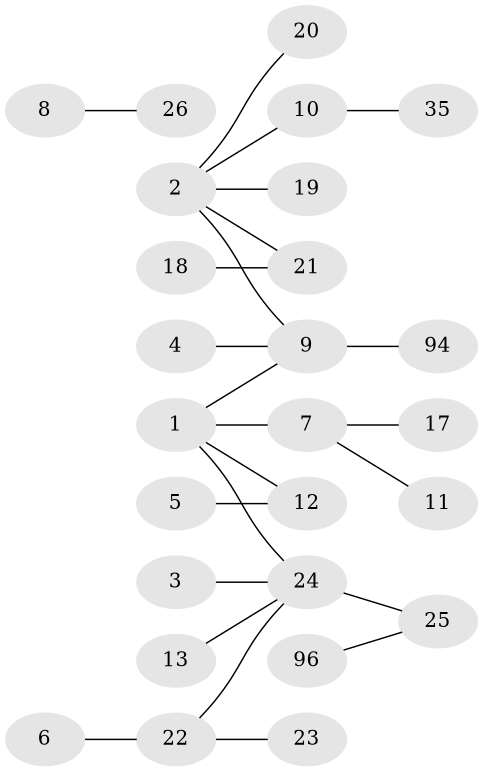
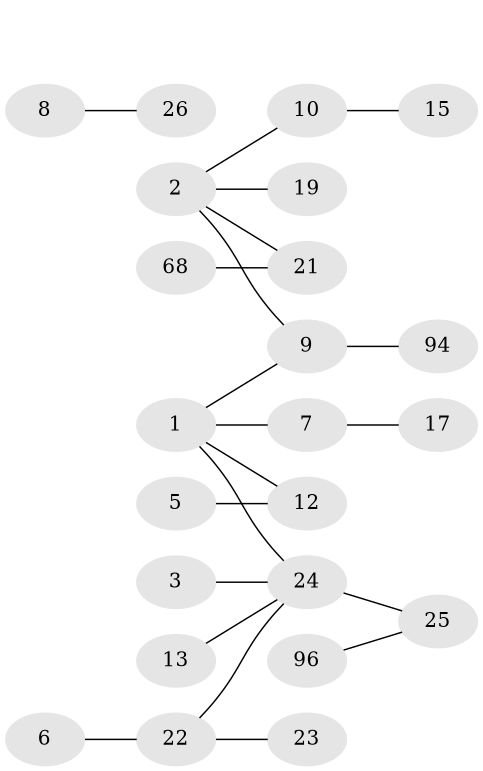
(307, 32) -> none
(438, 111) -> (438, 111)
(176, 268) -> (176, 268)
(176, 346) -> none
(438, 504) -> none
